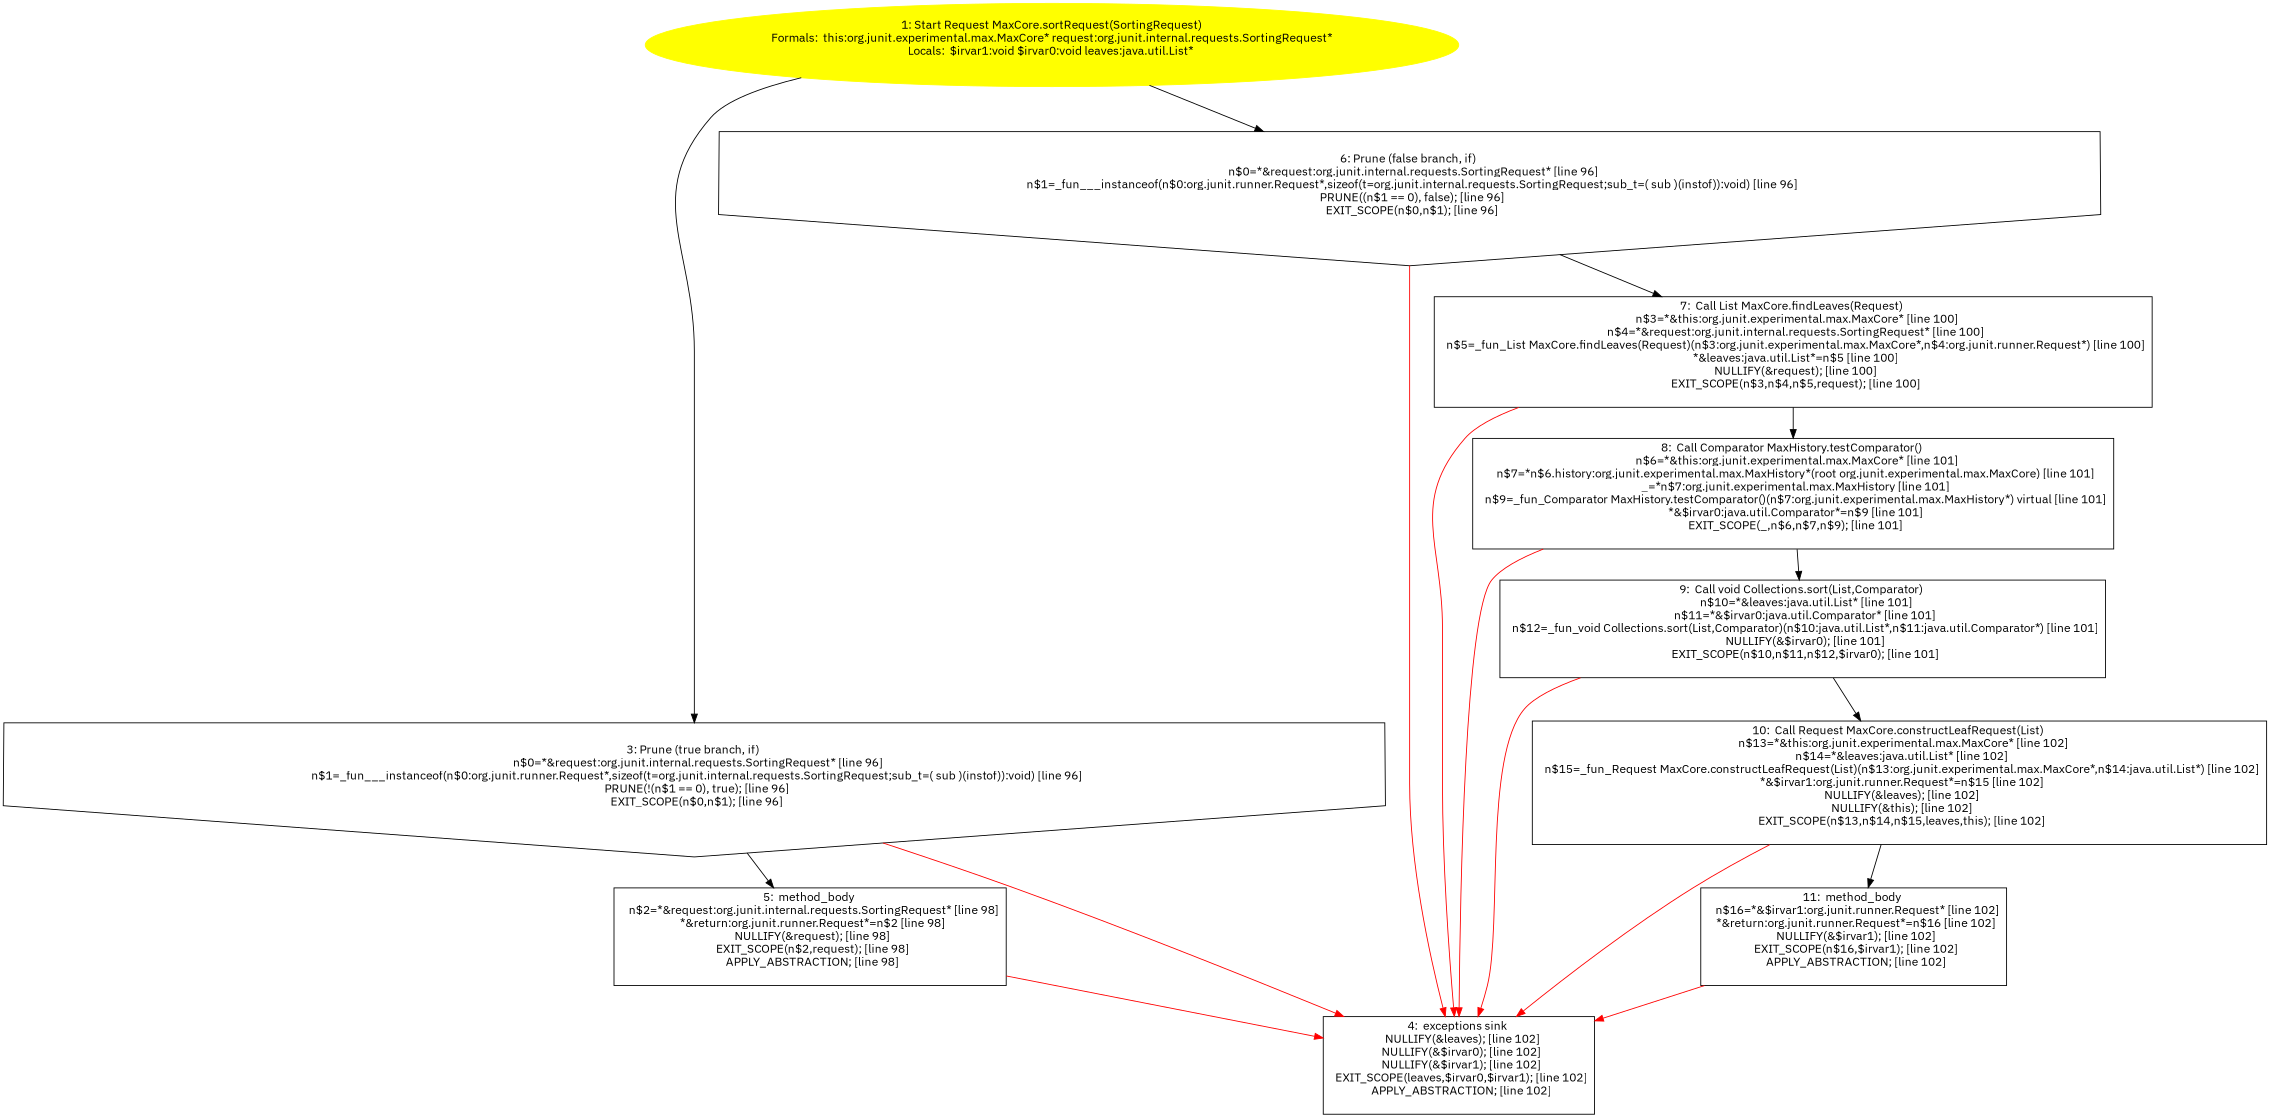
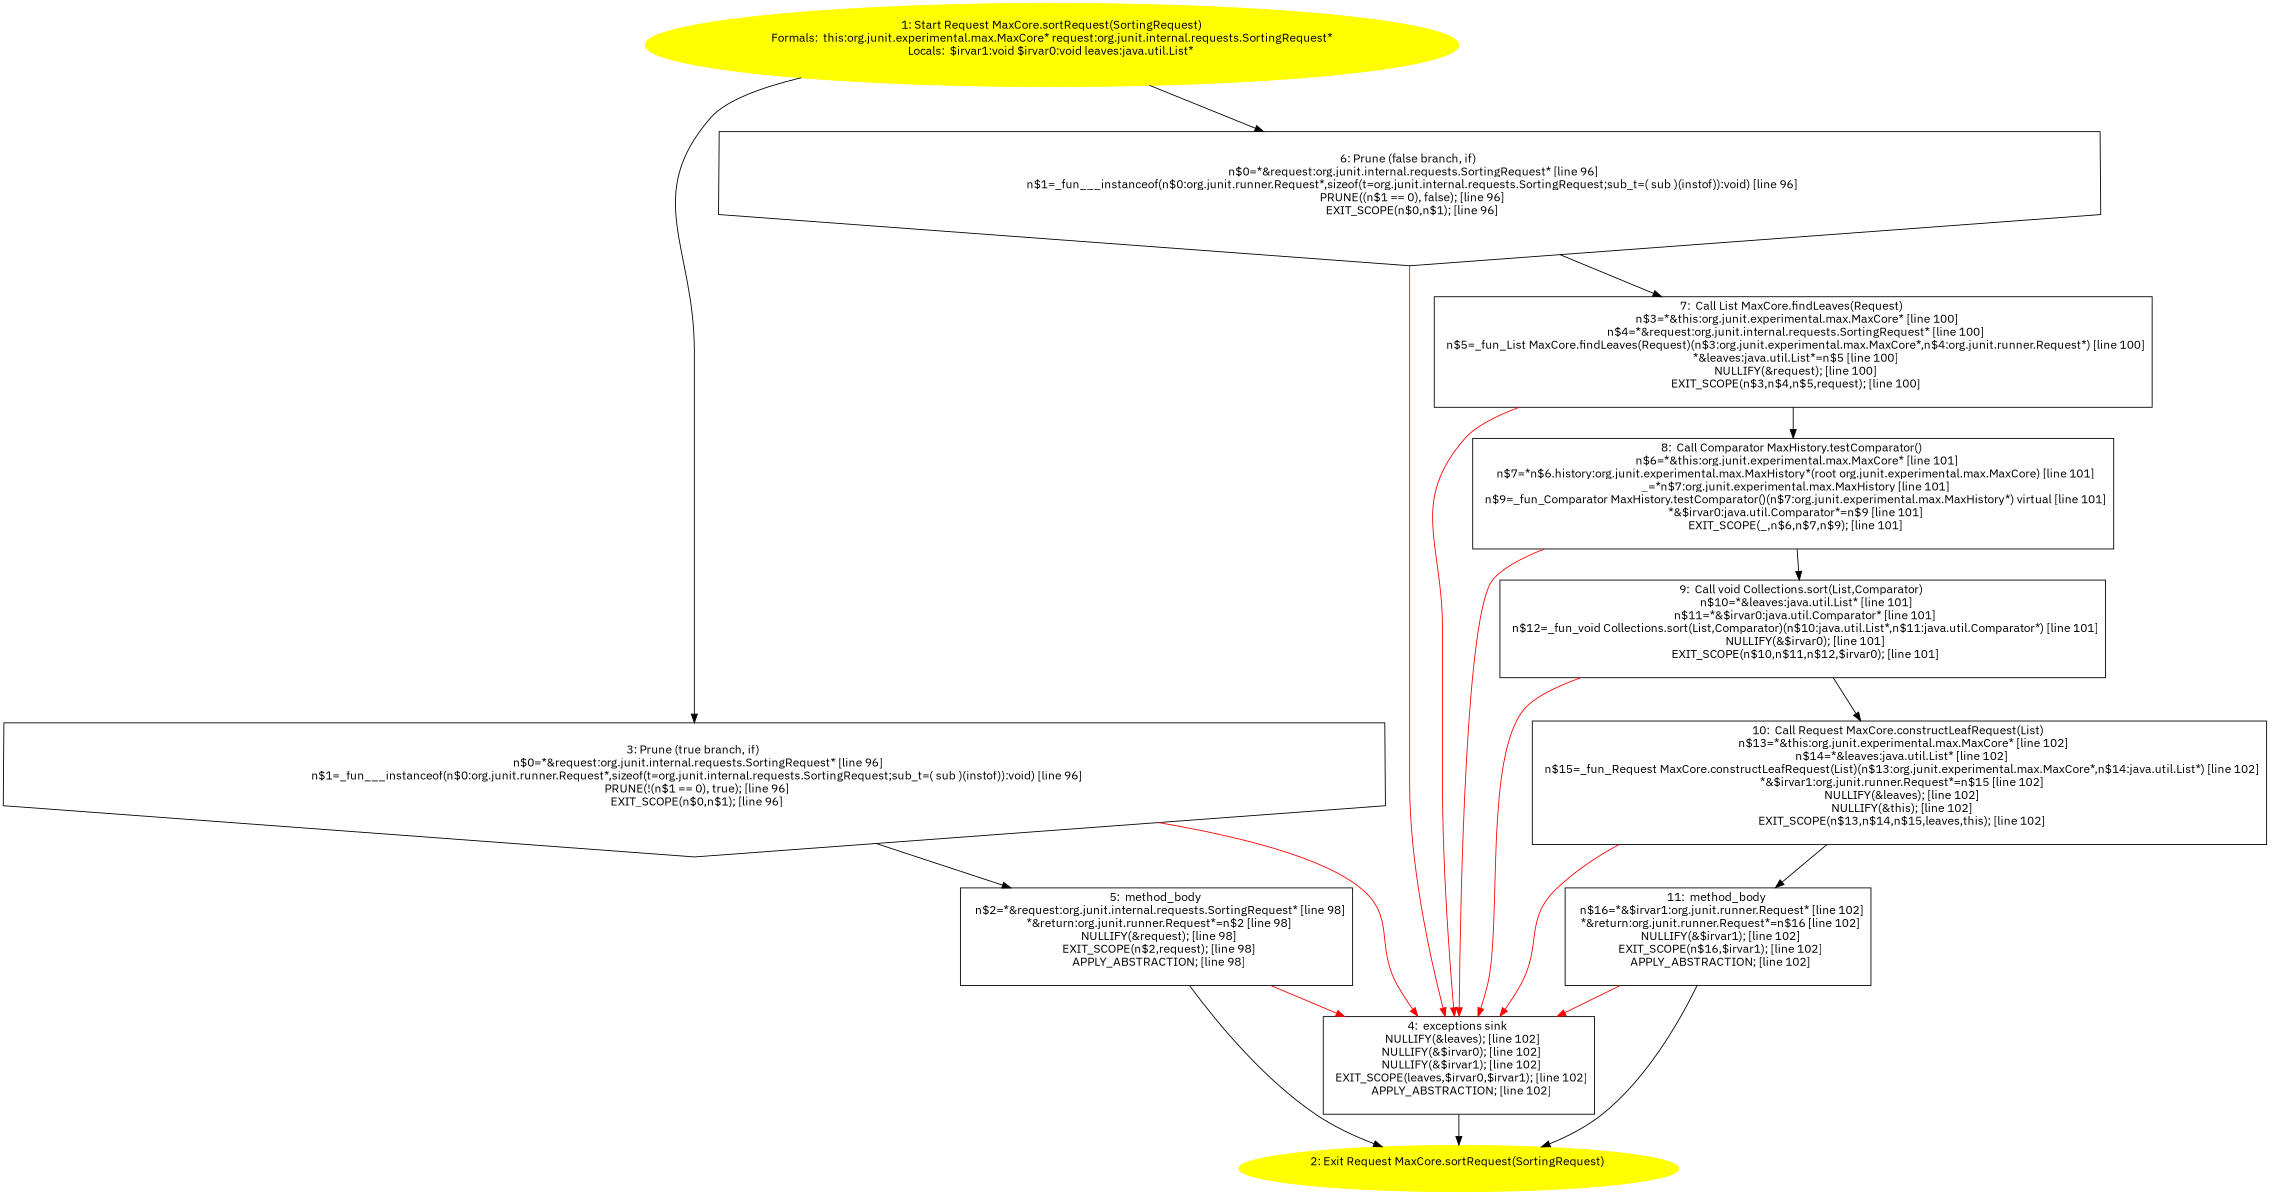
none -> (1459, 1169)
